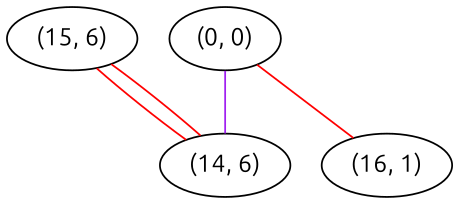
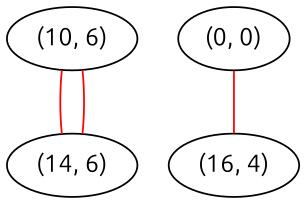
(72, 39) -> (72, 39)
(225, 102) -> none
(387, 165) -> (234, 165)
